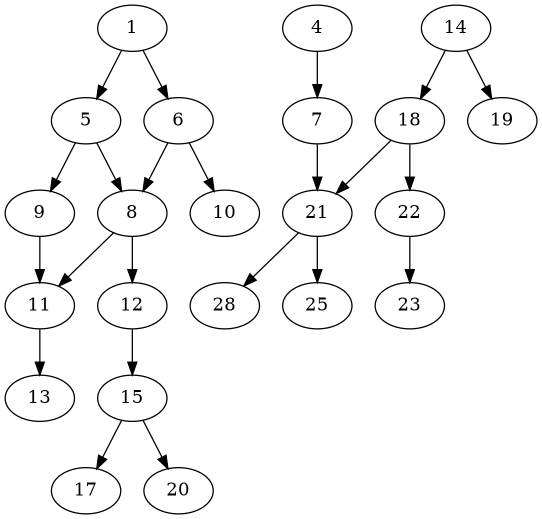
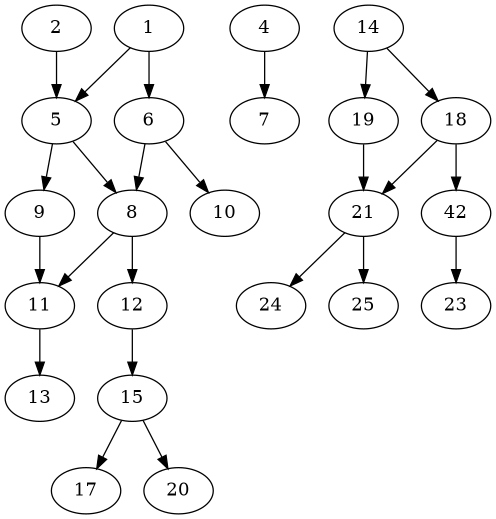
none -> (57, 28)
(317, 161) -> (364, 161)
(410, 213) -> (456, 213)
(225, 306) -> (271, 306)
